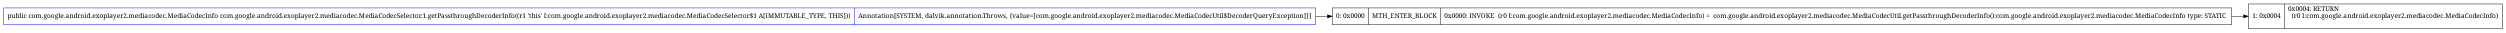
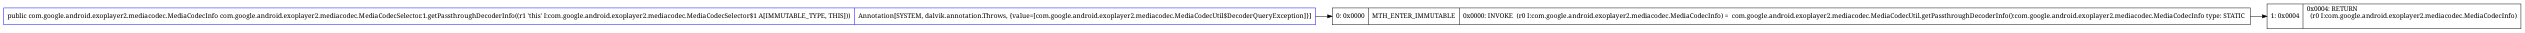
(1404, 16) -> (1414, 16)
